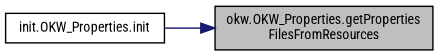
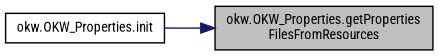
(85, 28) -> (85, 28)
